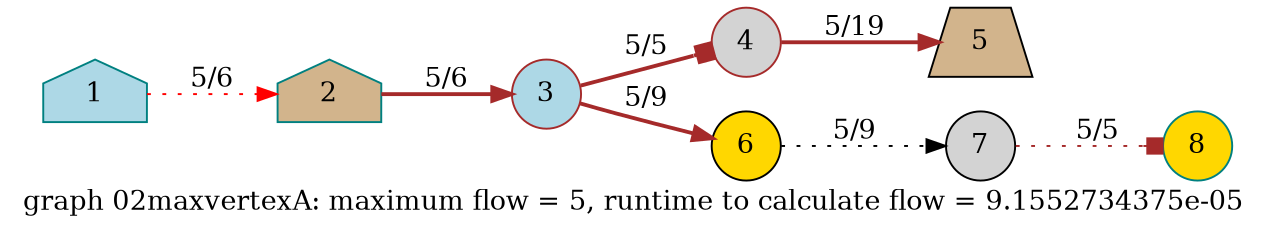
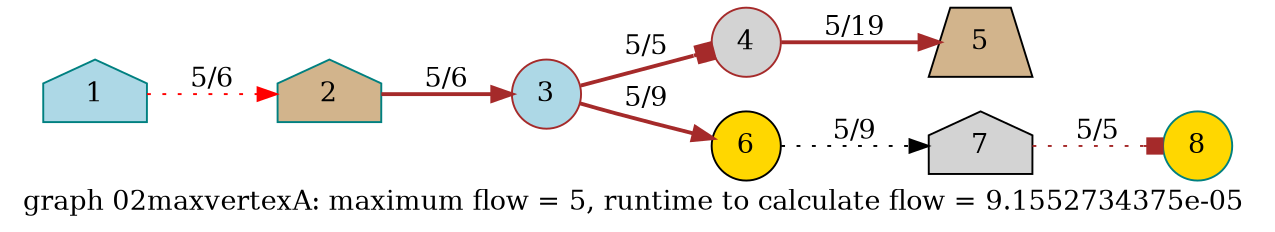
(981, 146) -> (981, 146)
